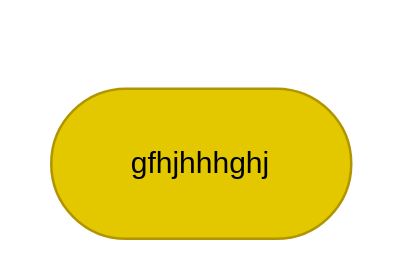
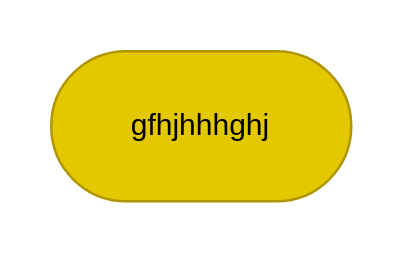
(201, 164) -> (201, 126)
